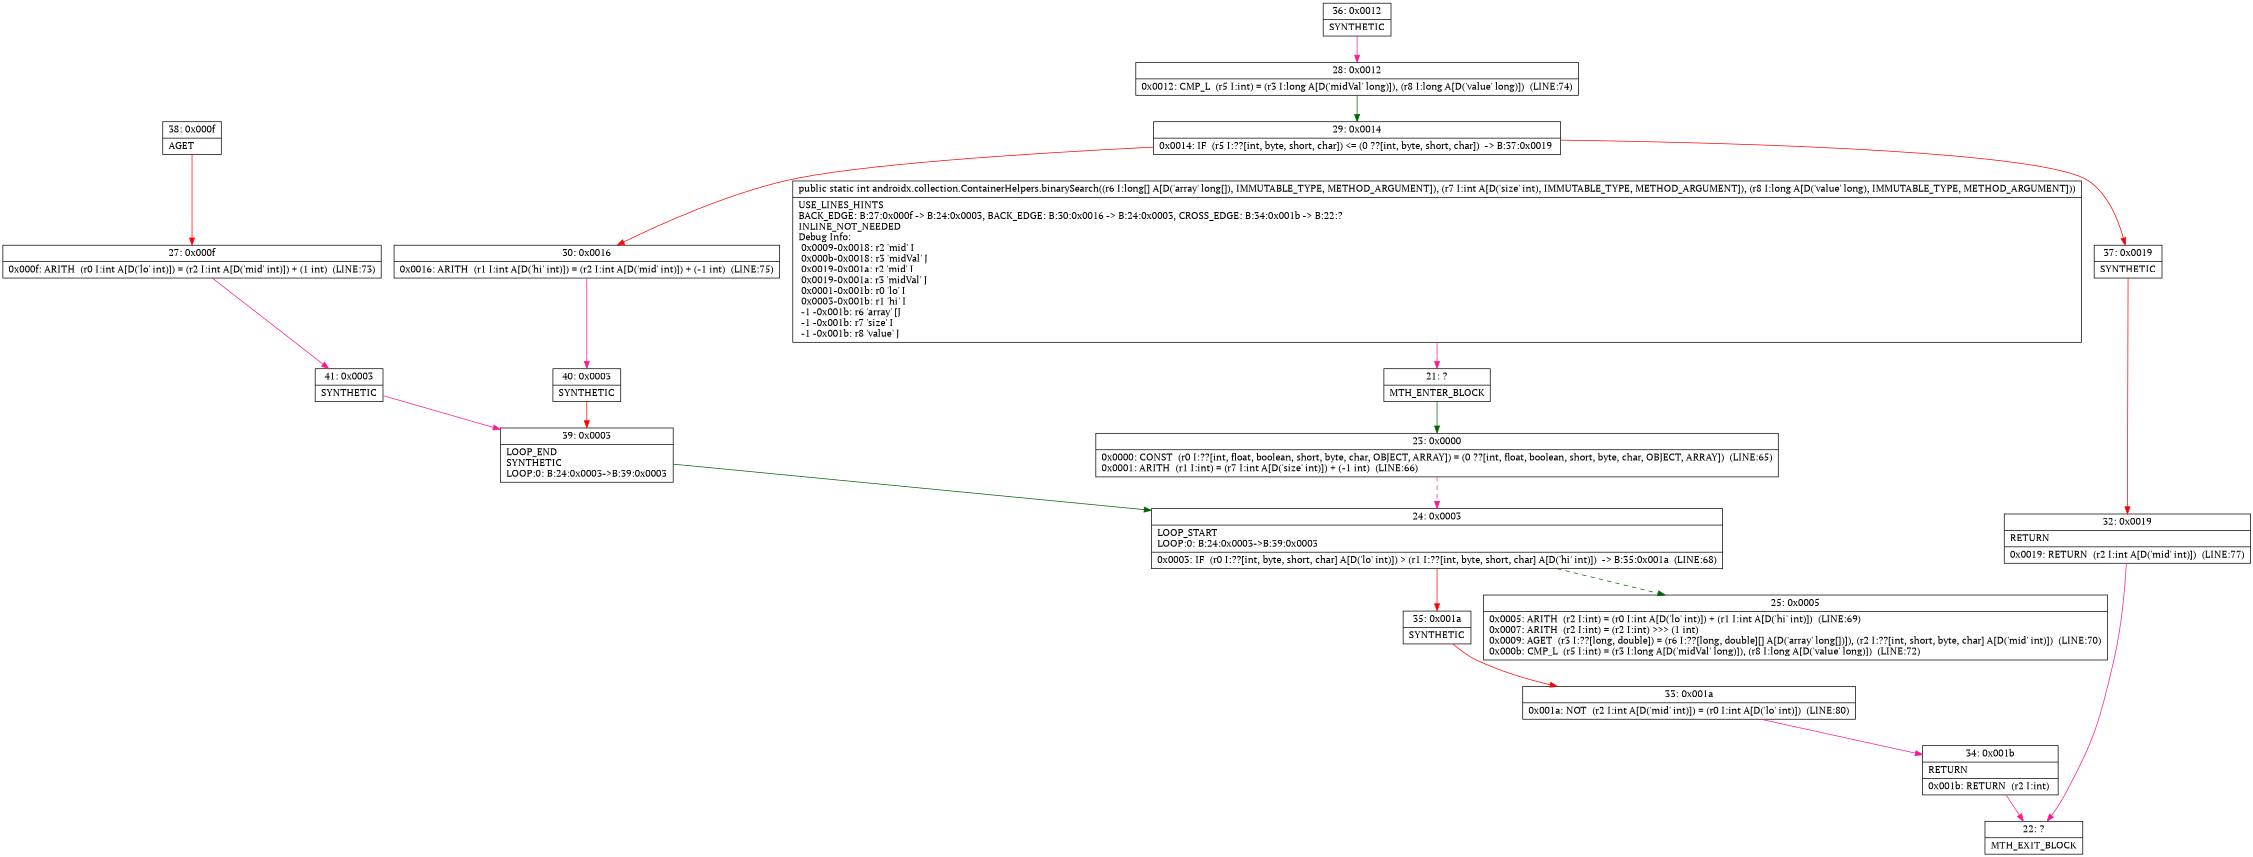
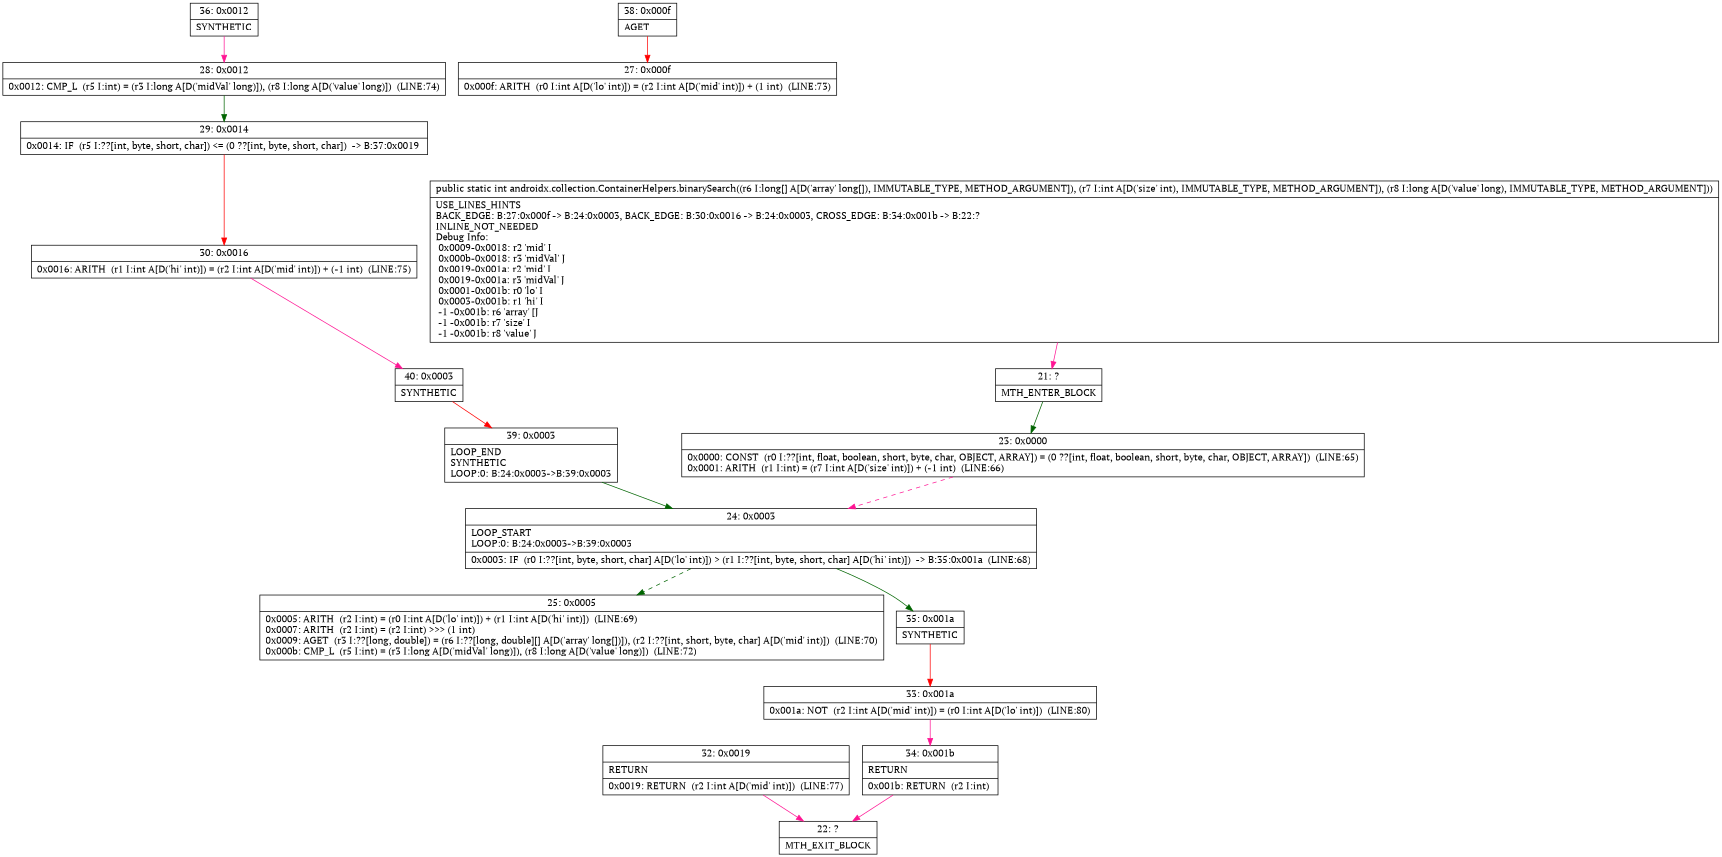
(2128, 262) -> none
(349, 385) -> none
(1437, 586) -> (873, 585)
